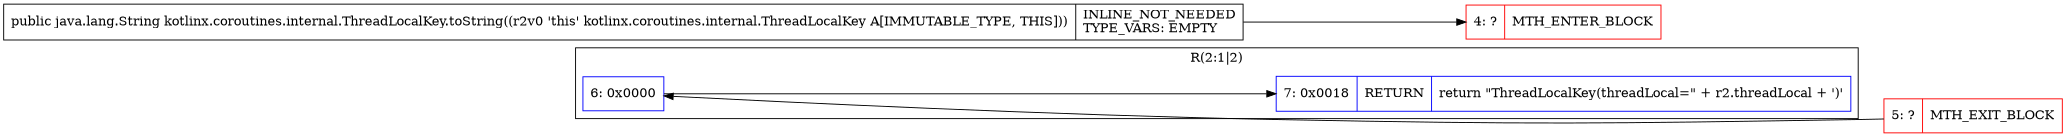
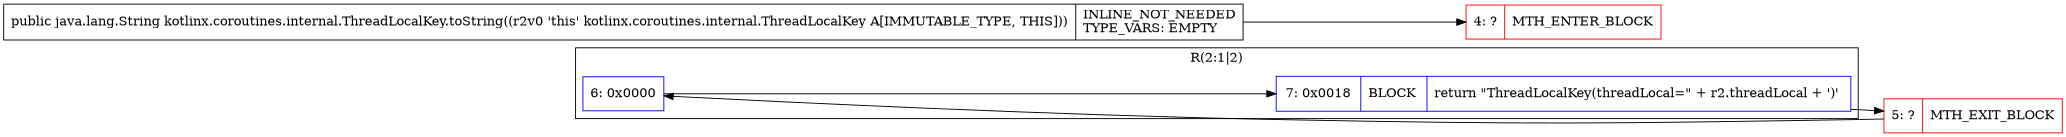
(1394, 93) -> (1392, 93)
none -> (1864, 110)
